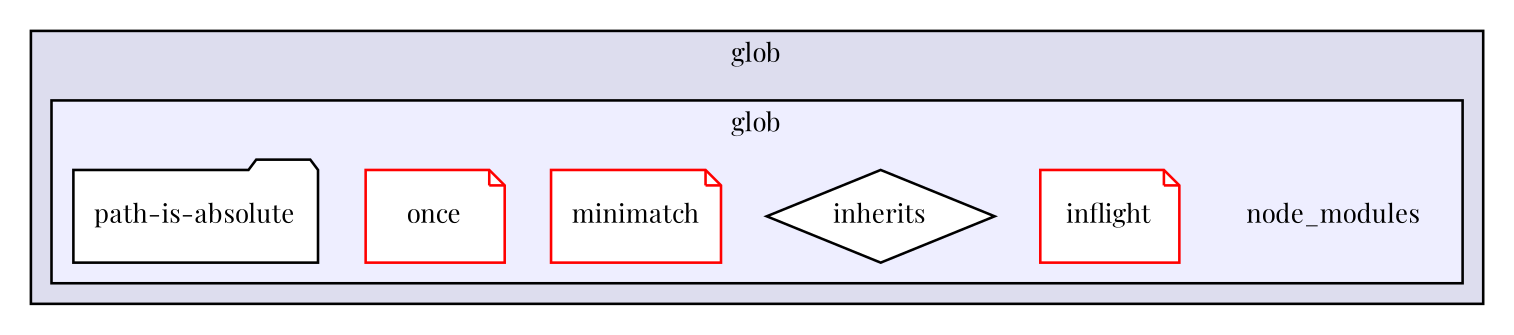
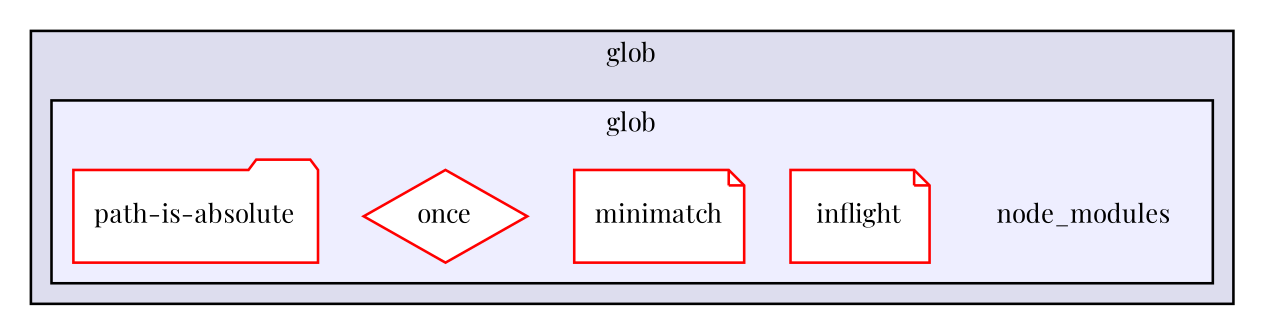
(196, 216) -> (196, 216)
(435, 216) -> (445, 216)
(881, 216) -> none
